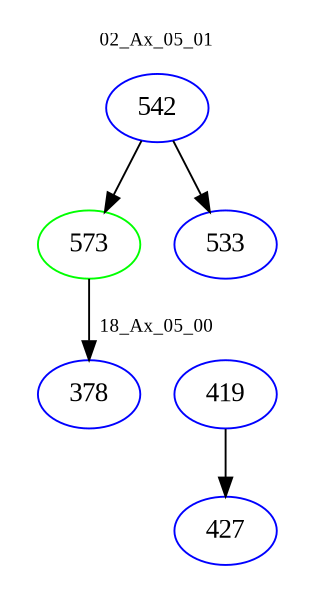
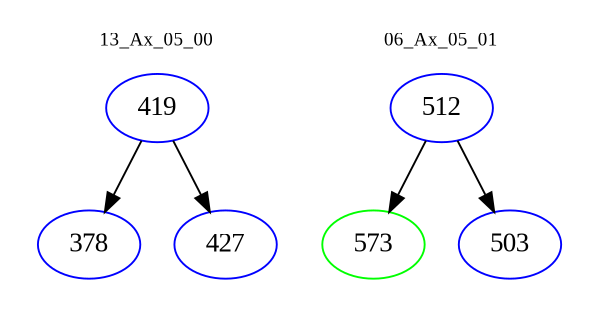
(157, 41) -> (442, 41)
(157, 108) -> (442, 108)
(226, 245) -> (510, 245)
(89, 321) -> (128, 168)
(157, 327) -> (157, 41)
